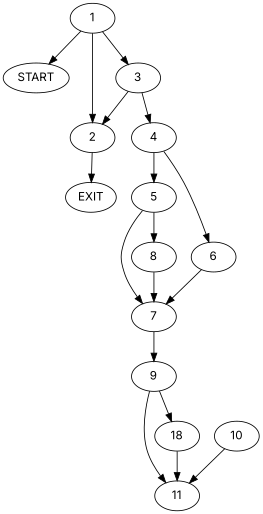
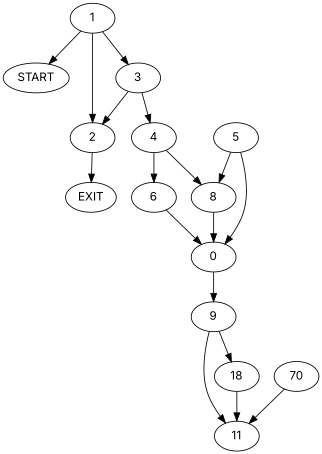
(154, 163) -> (181, 165)
(154, 317) -> (214, 257)
(237, 436) -> (297, 376)
